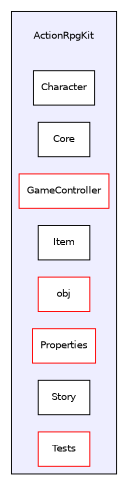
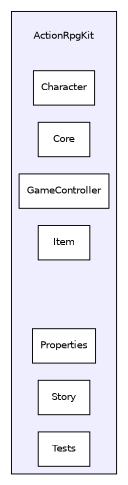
(64, 191) -> (64, 191)
(64, 294) -> none
(64, 346) -> (64, 346)
(64, 449) -> (64, 449)
